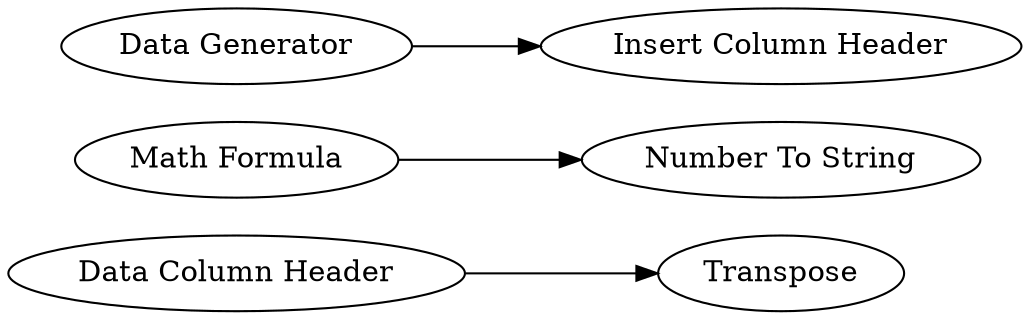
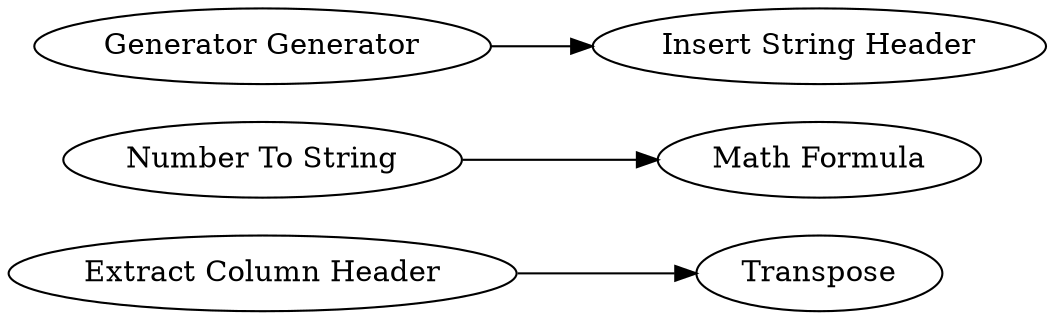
(237, 46) -> (263, 46)
(781, 46) -> (819, 46)
(479, 160) -> (550, 160)
(237, 273) -> (263, 273)
